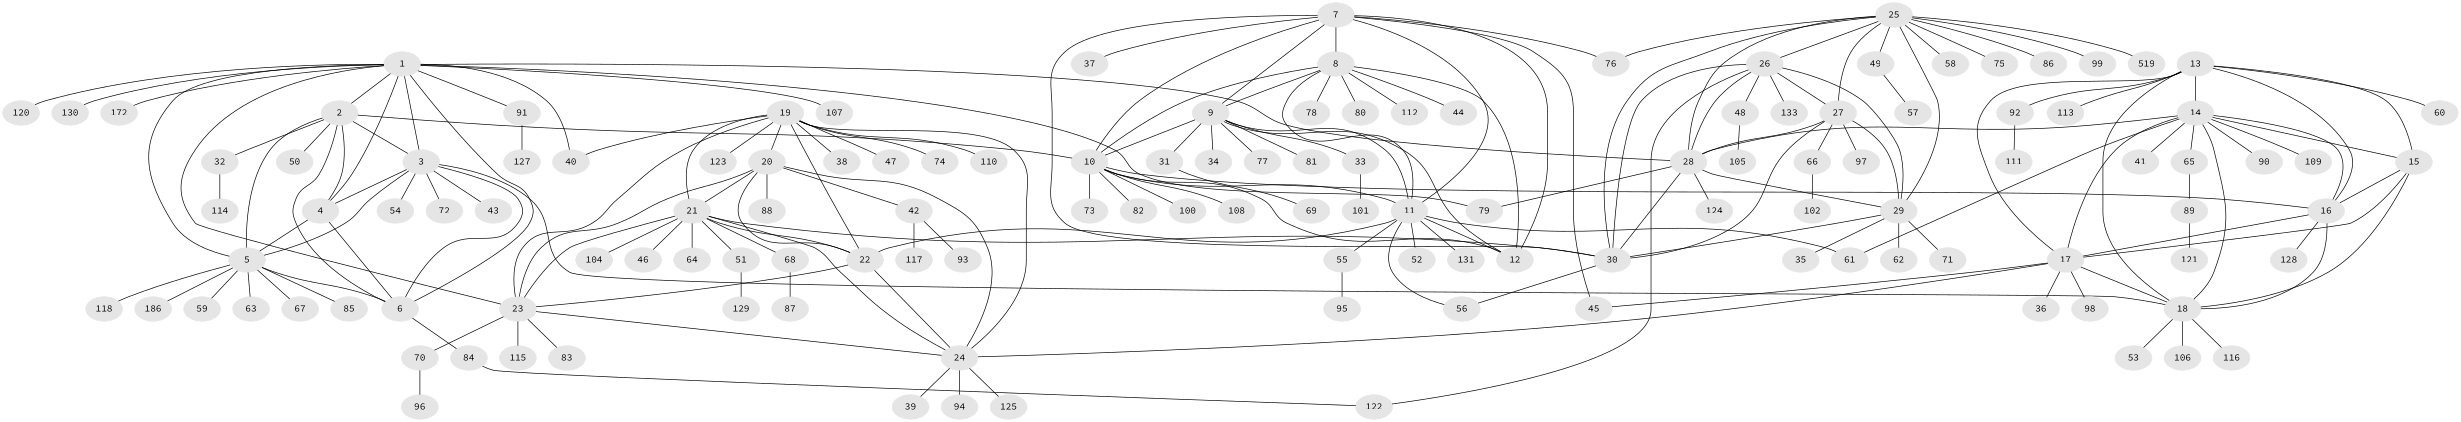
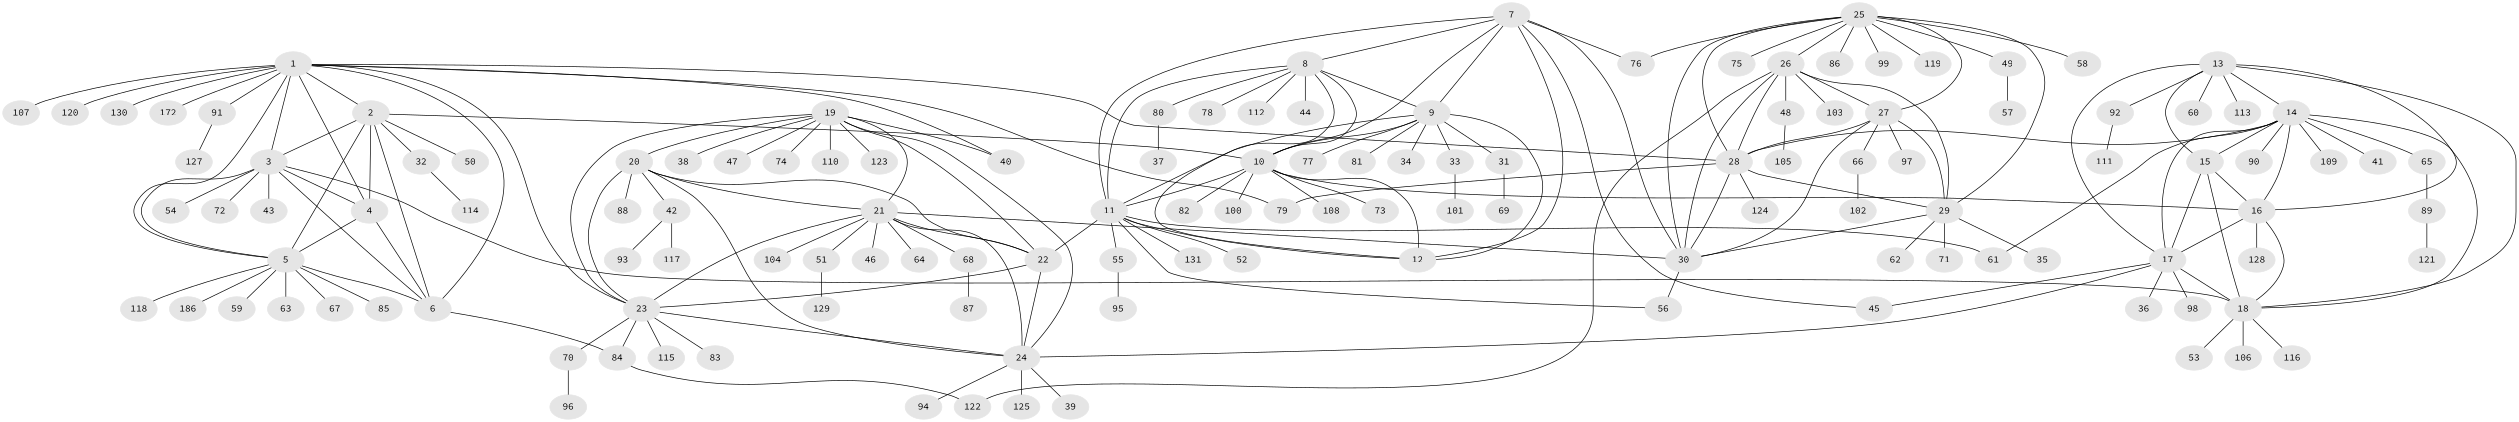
(1210, 31) -> (1158, 138)
(2146, 64) -> (1933, 64)
(1789, 113) -> (1835, 113)
none -> (629, 334)
